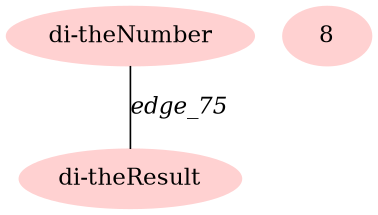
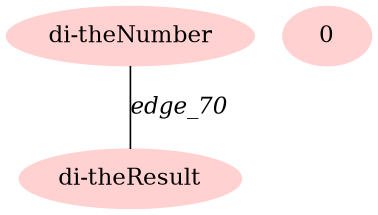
(327, 36) -> (327, 36)
(180, 107) -> (180, 107)
